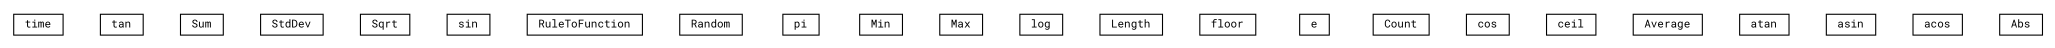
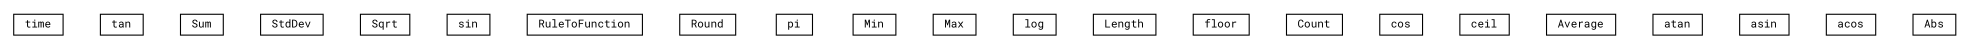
none -> (707, 24)
(710, 24) -> none
(1314, 24) -> none
